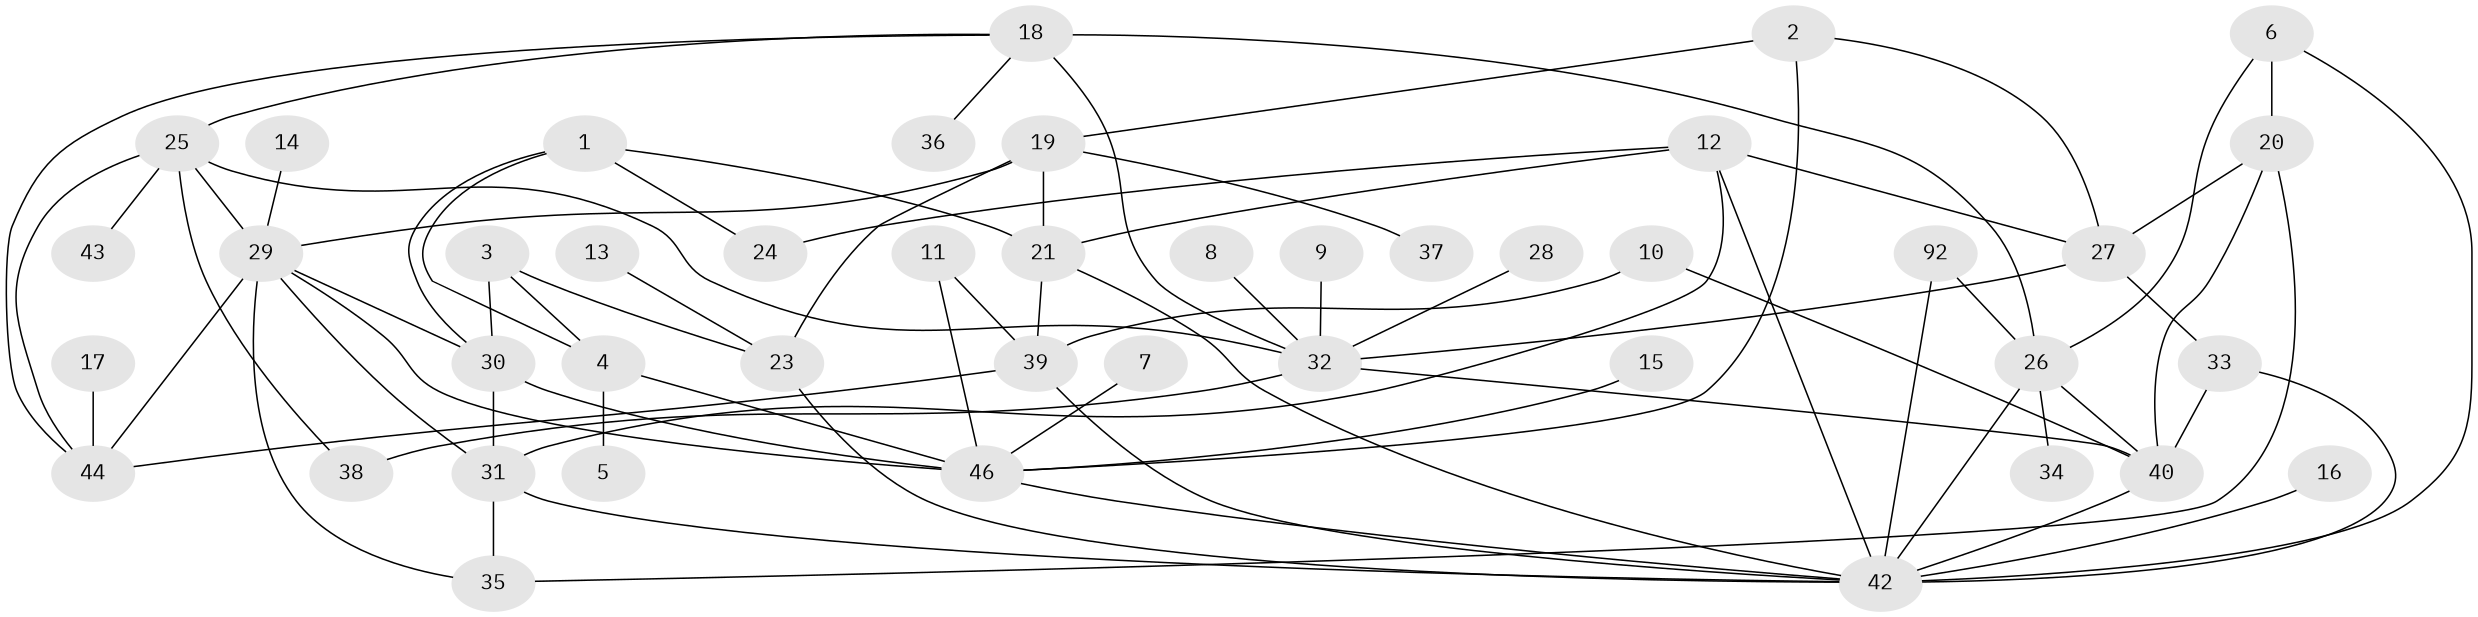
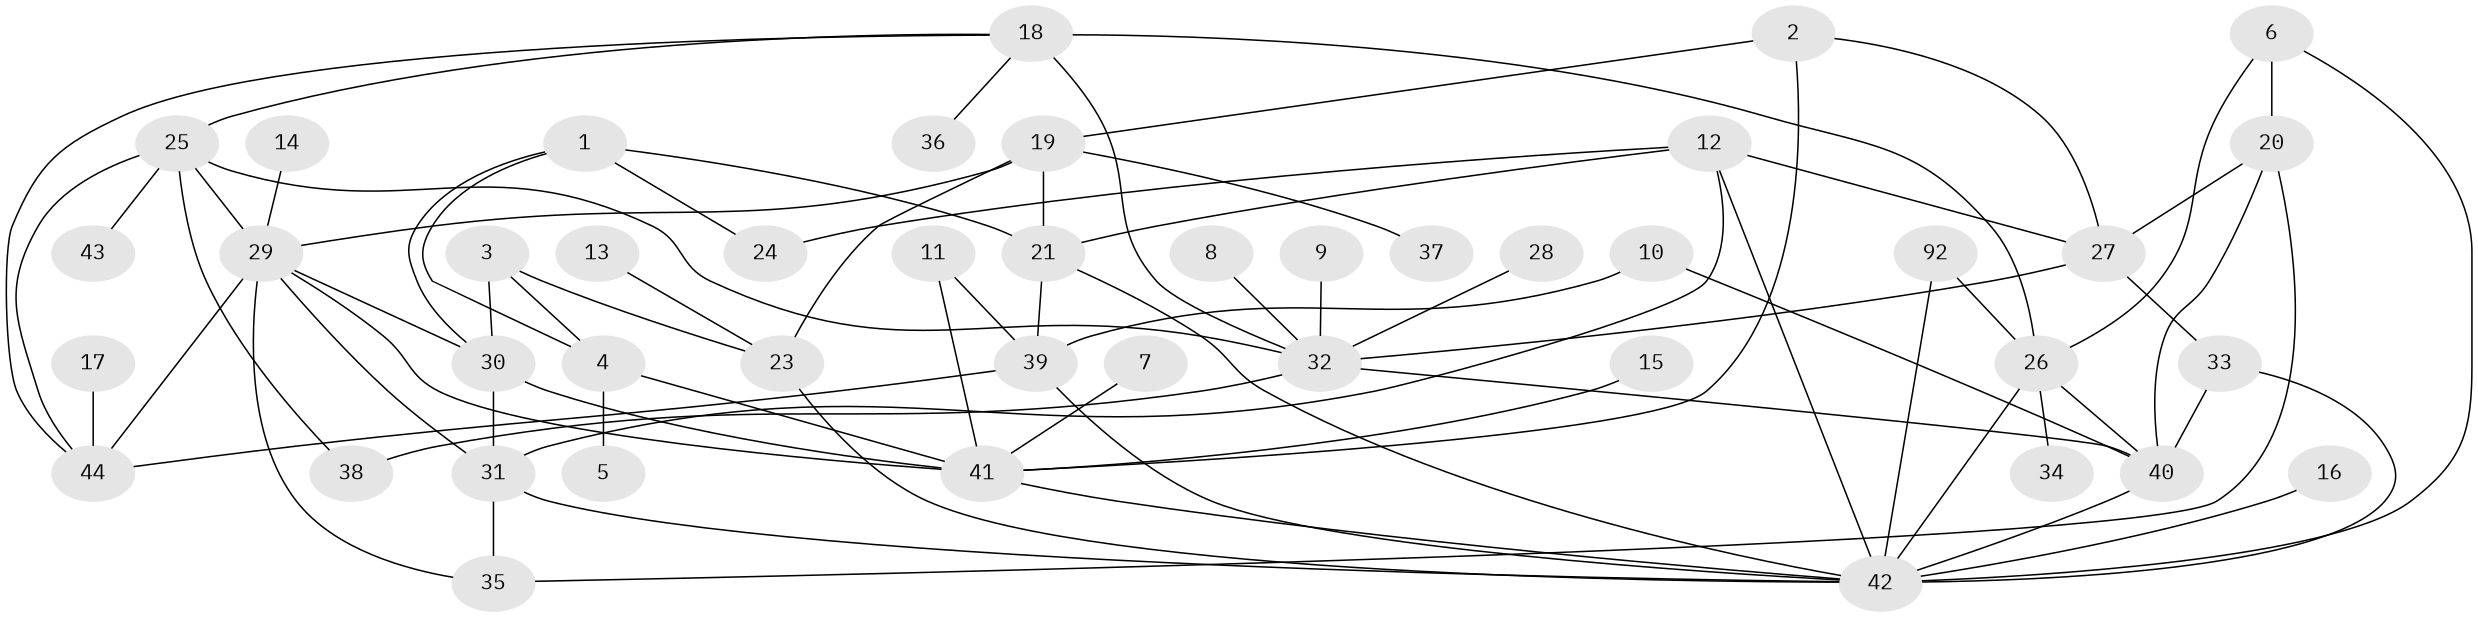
(982, 474) -> (982, 474)
